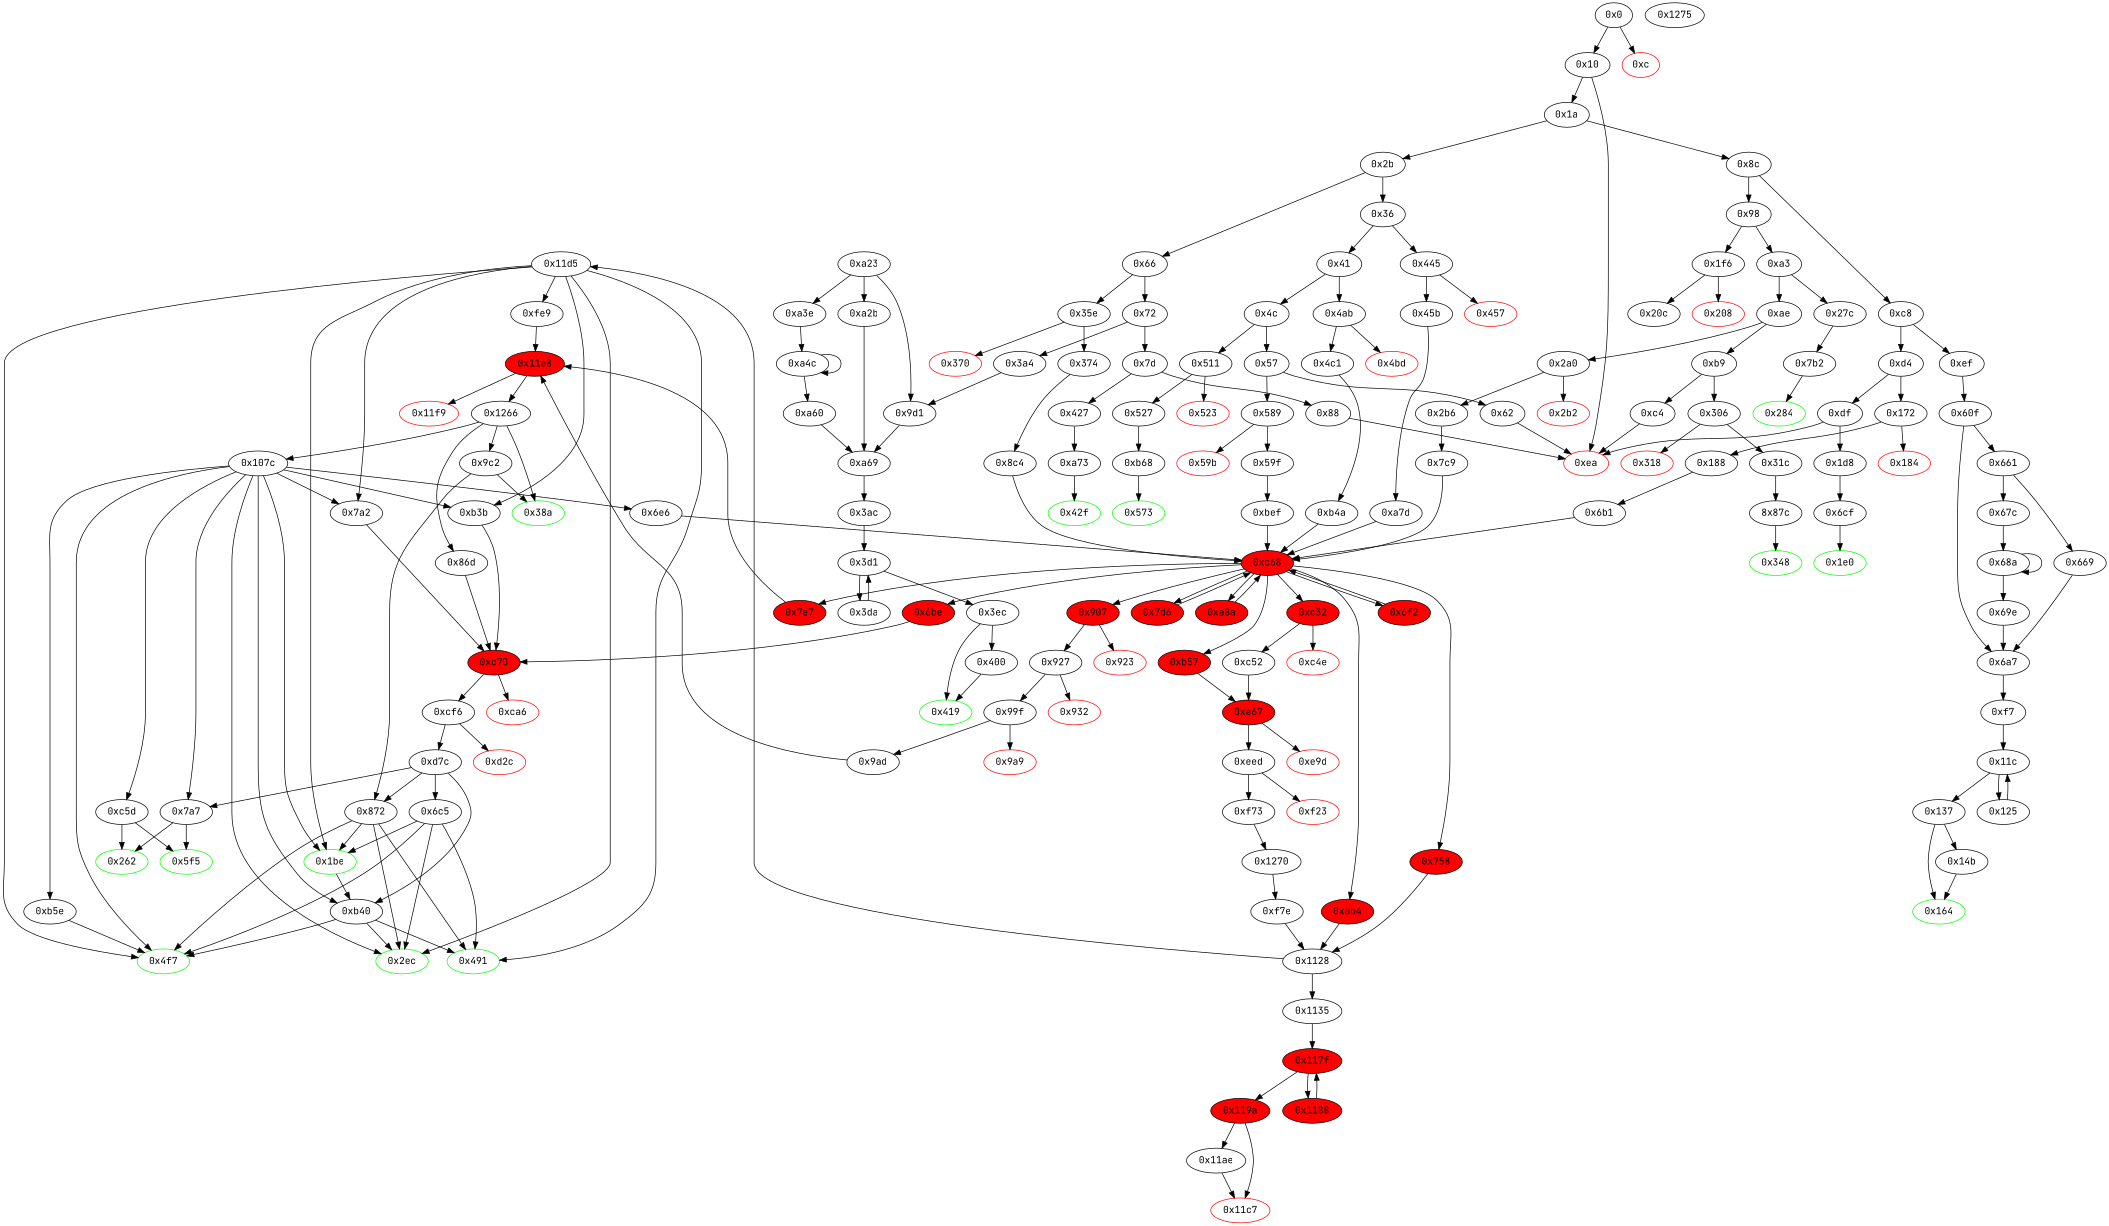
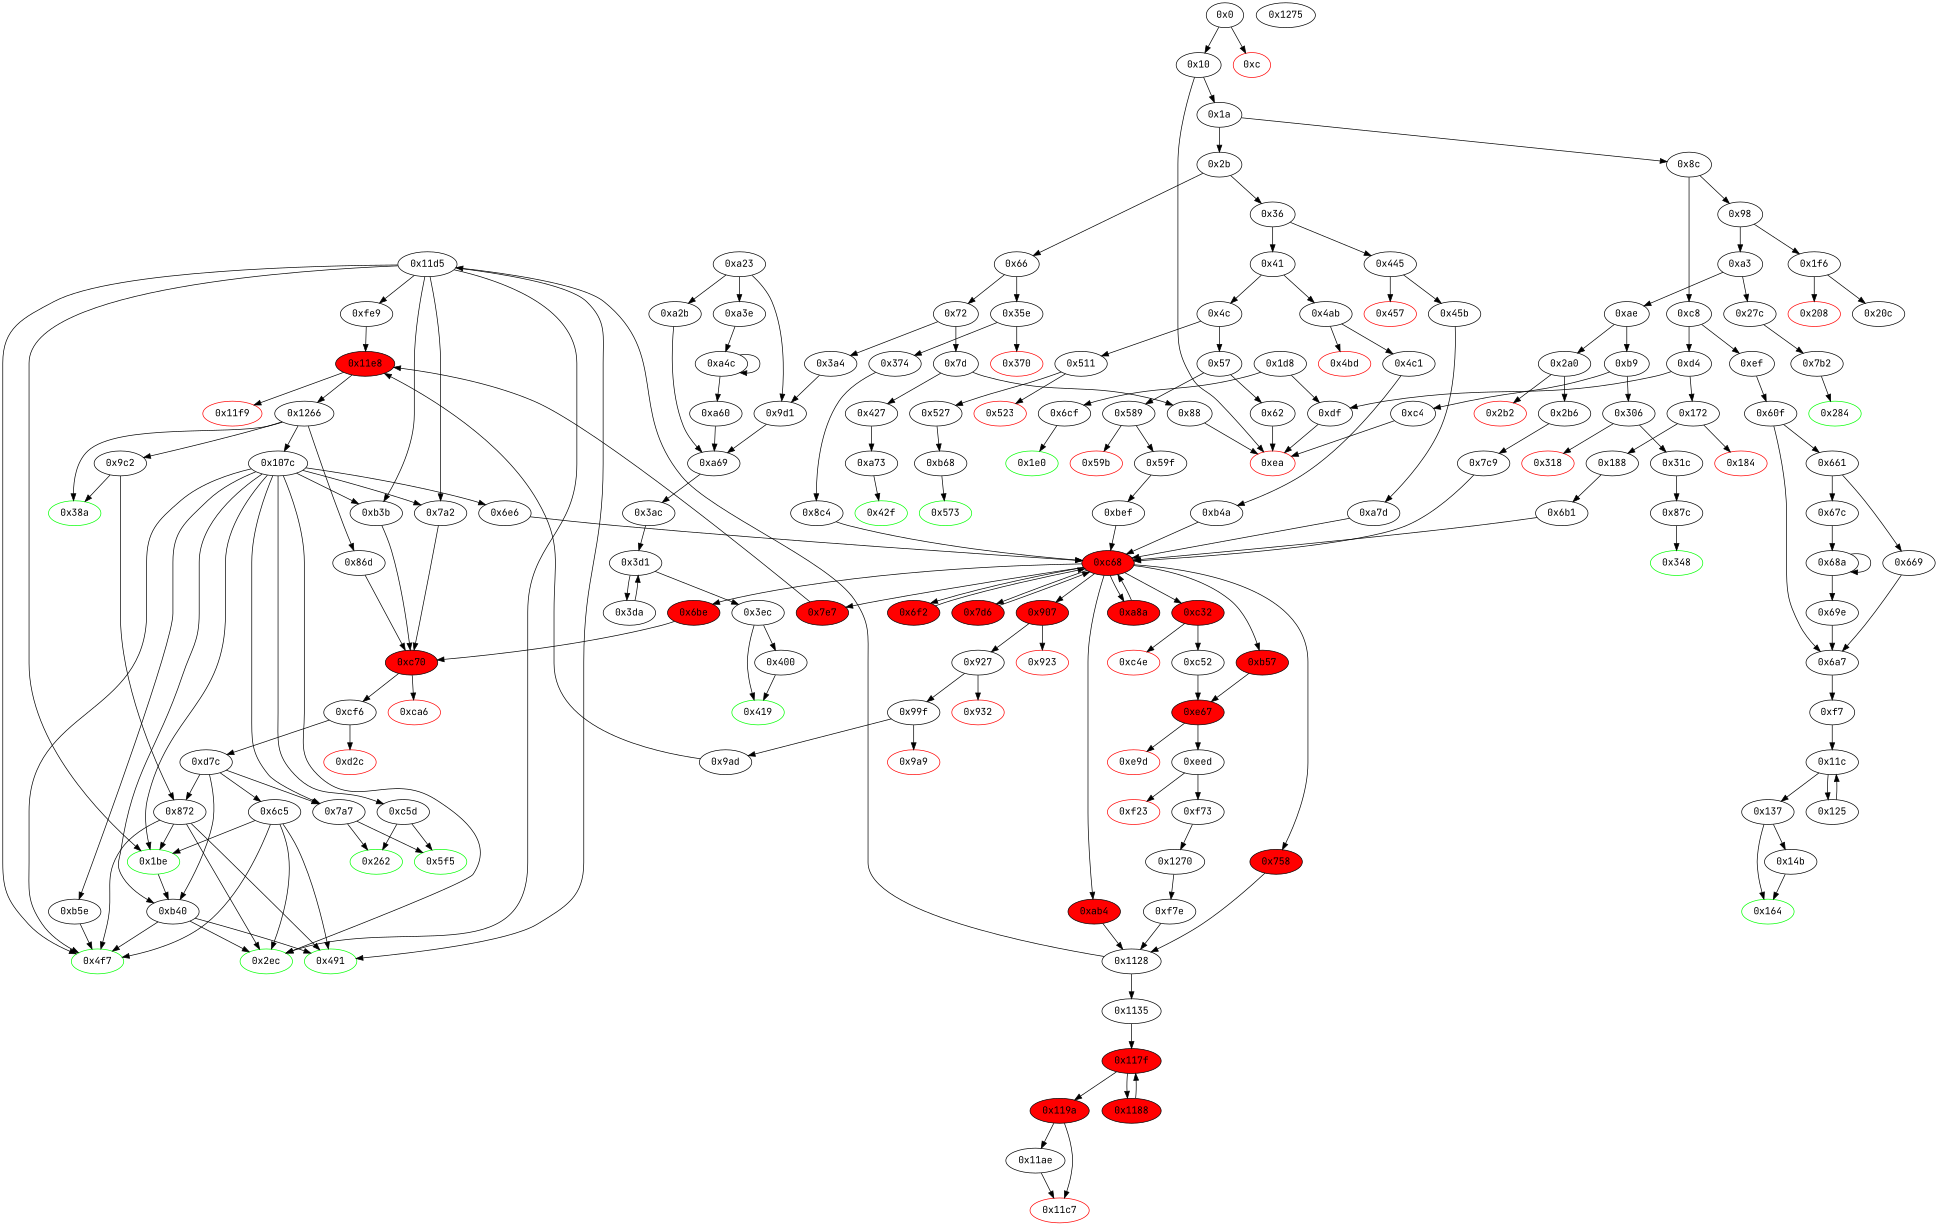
(1840, 437) -> (1303, 386)
(1776, 513) -> (1677, 513)
